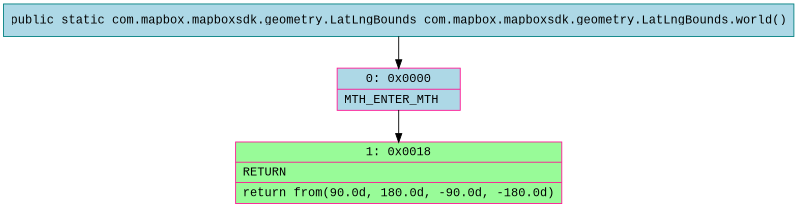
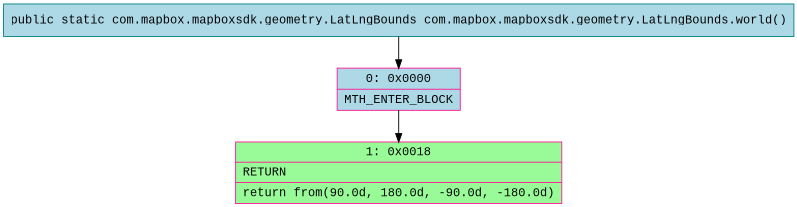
(392, 99) -> (399, 99)
